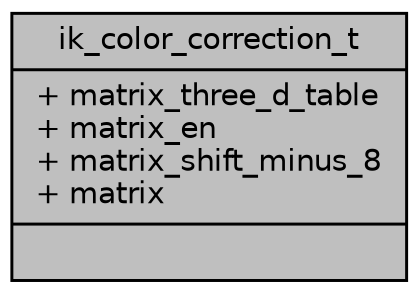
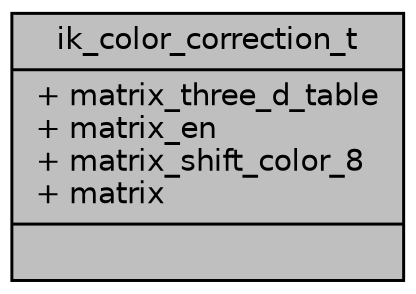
(209, 162) -> (200, 162)
